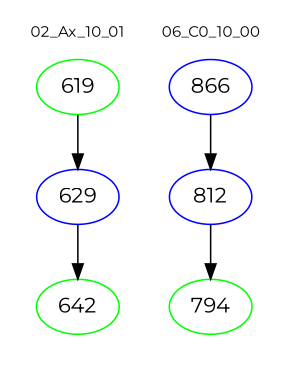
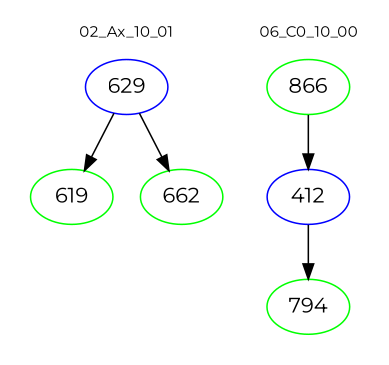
(211, 87) -> (308, 87)
(78, 134) -> (103, 135)
(211, 197) -> (308, 197)
(78, 307) -> (182, 197)
